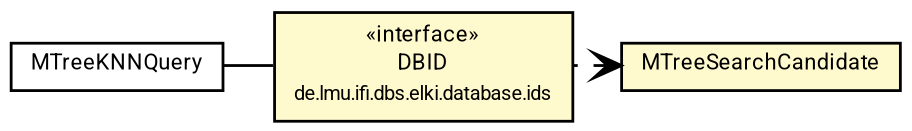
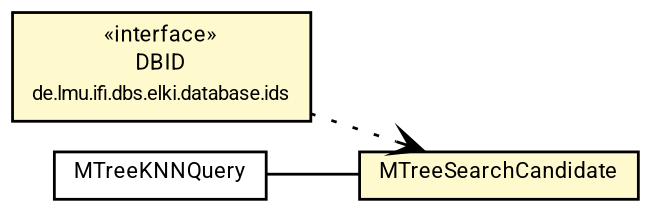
(248, 66) -> (313, 174)
